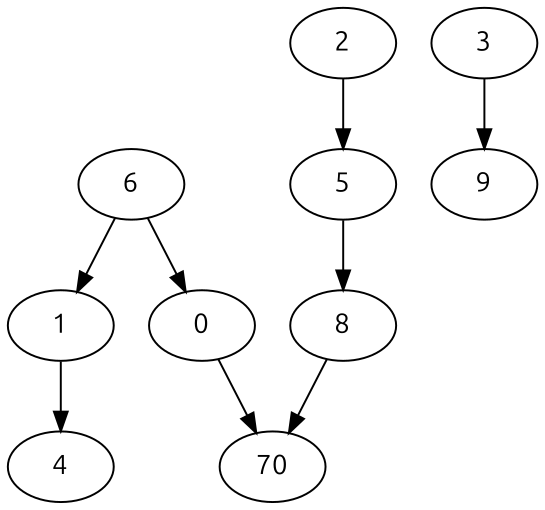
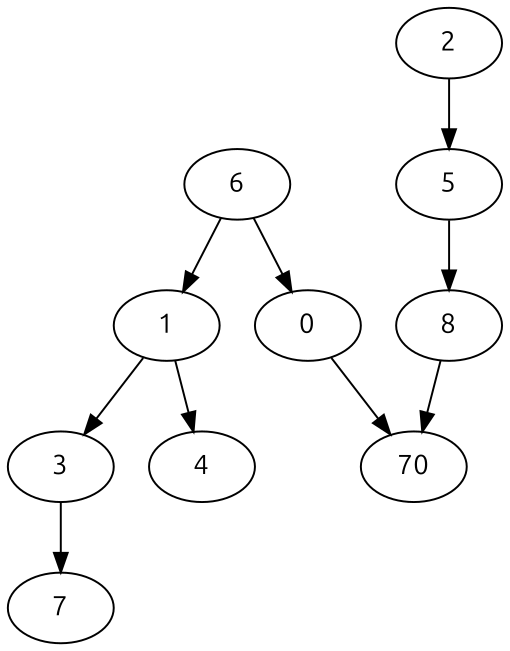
(484, 184) -> (61, 608)
none -> (120, 388)
